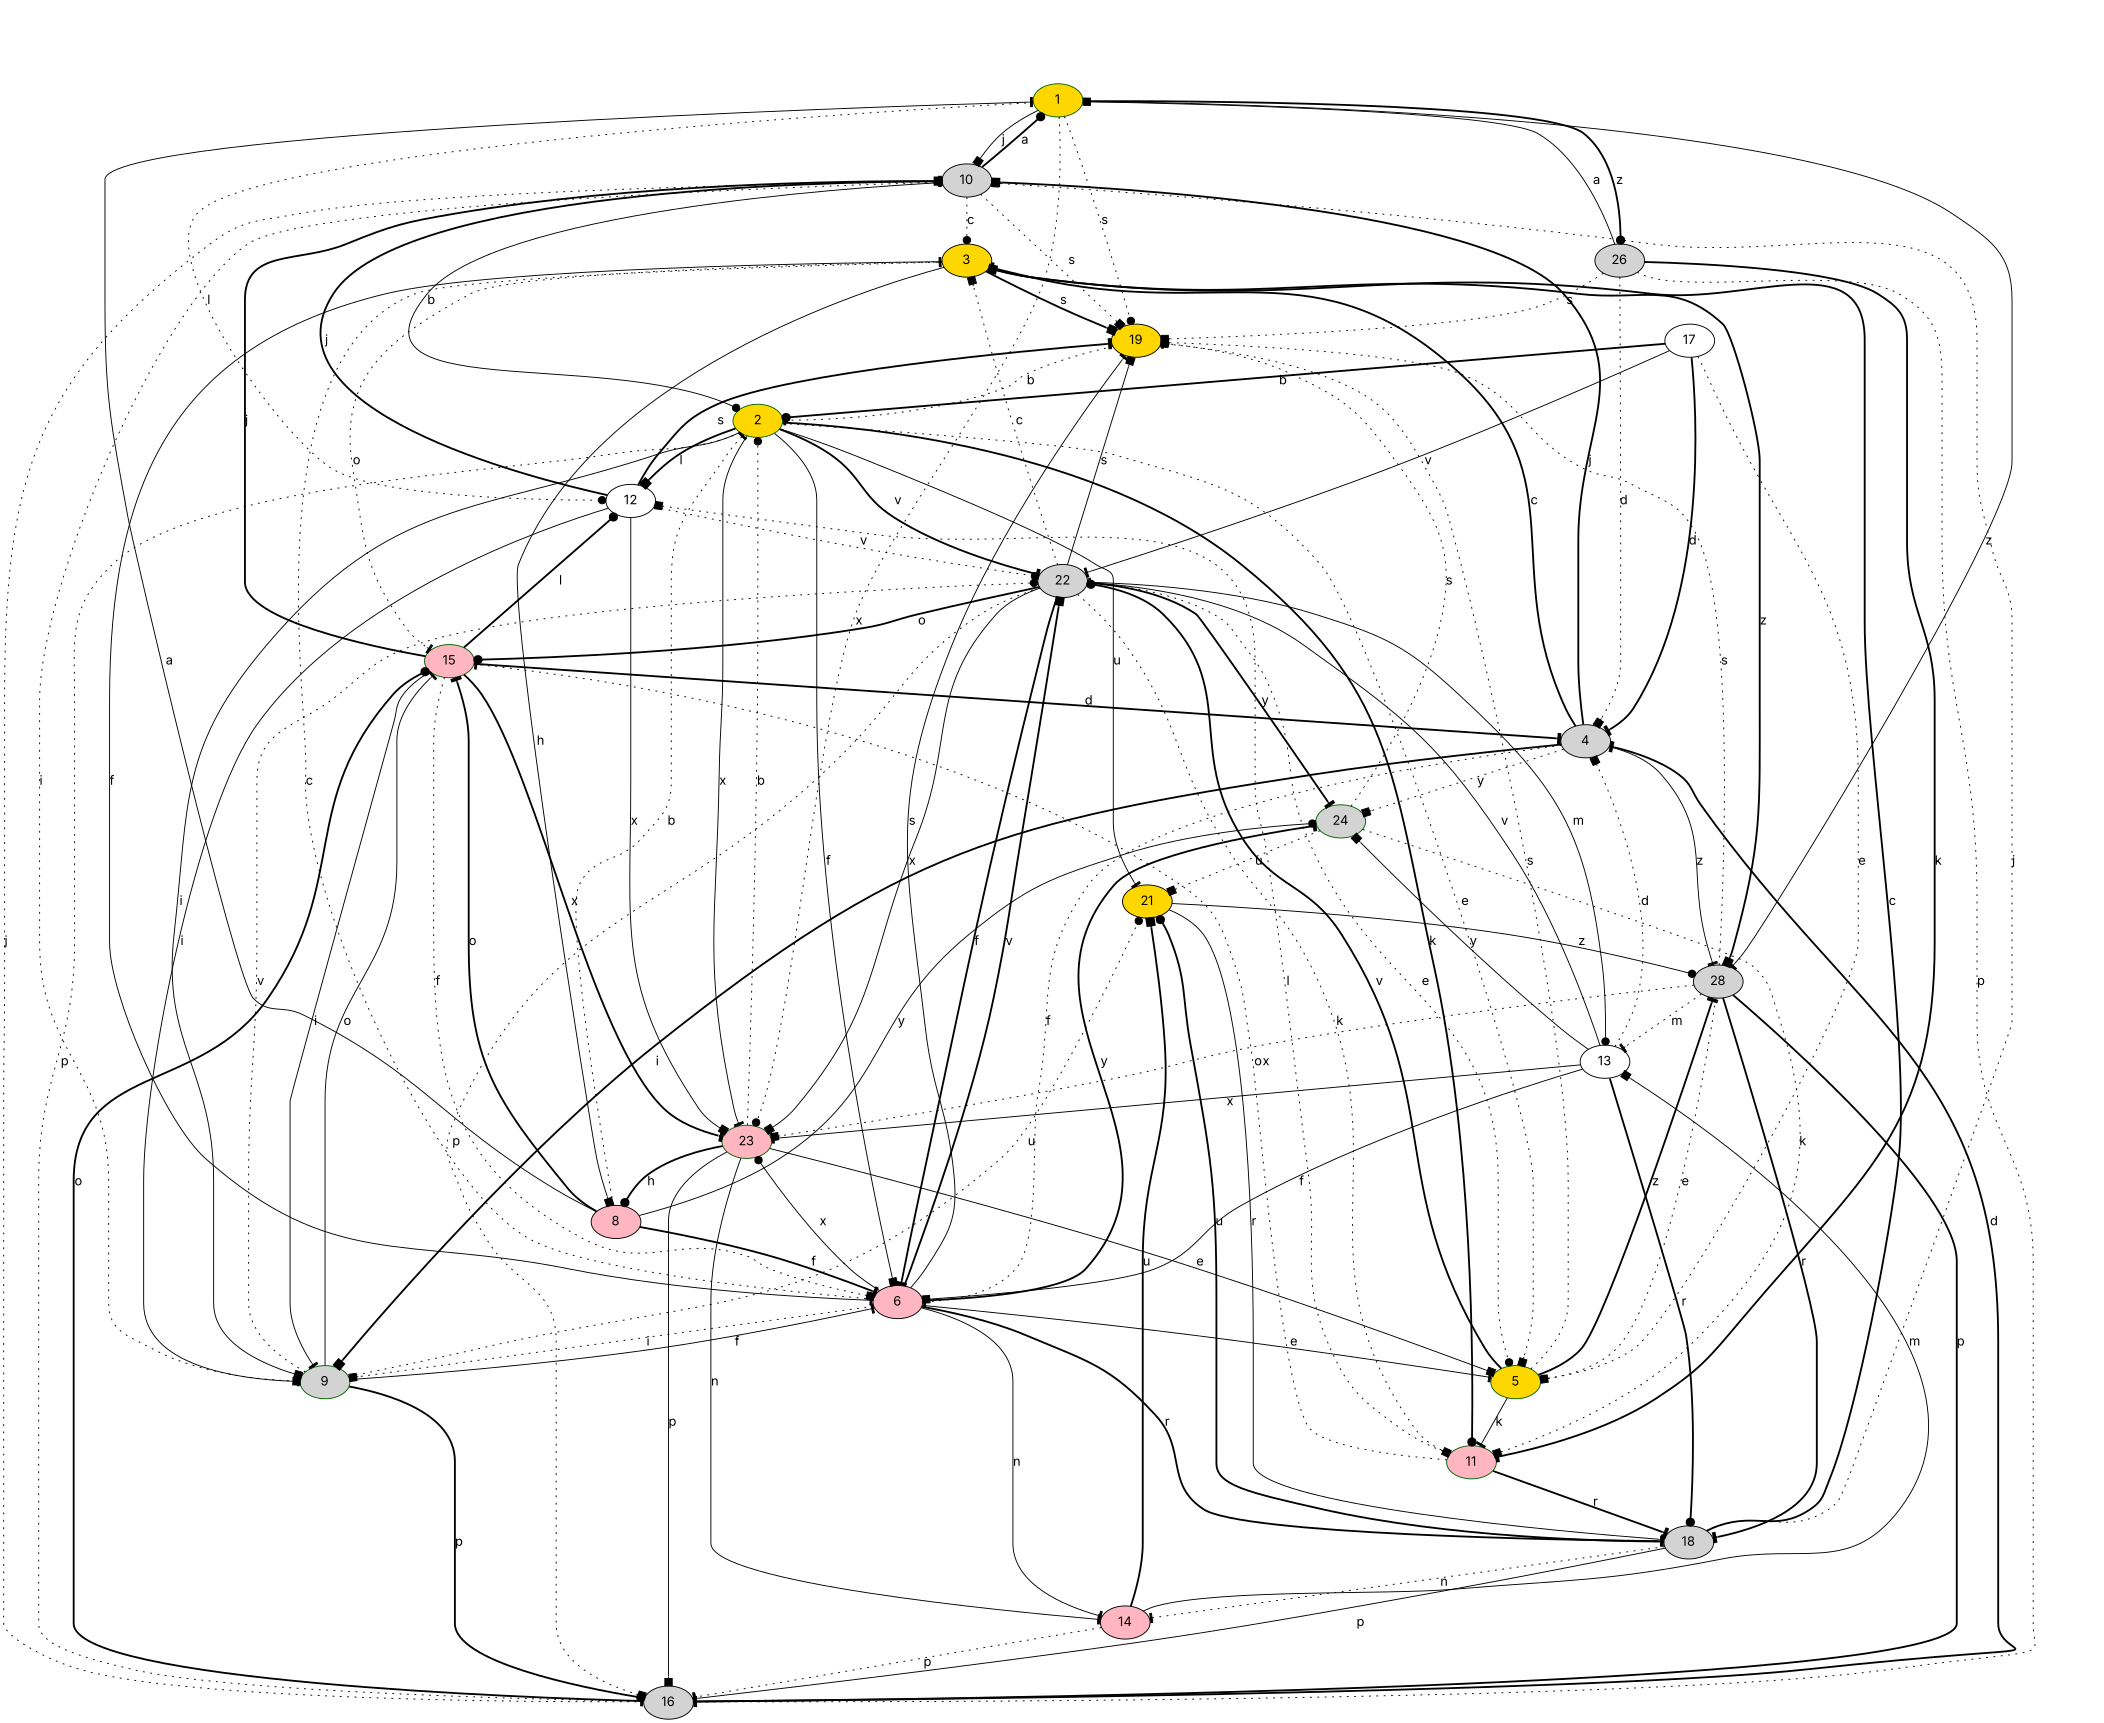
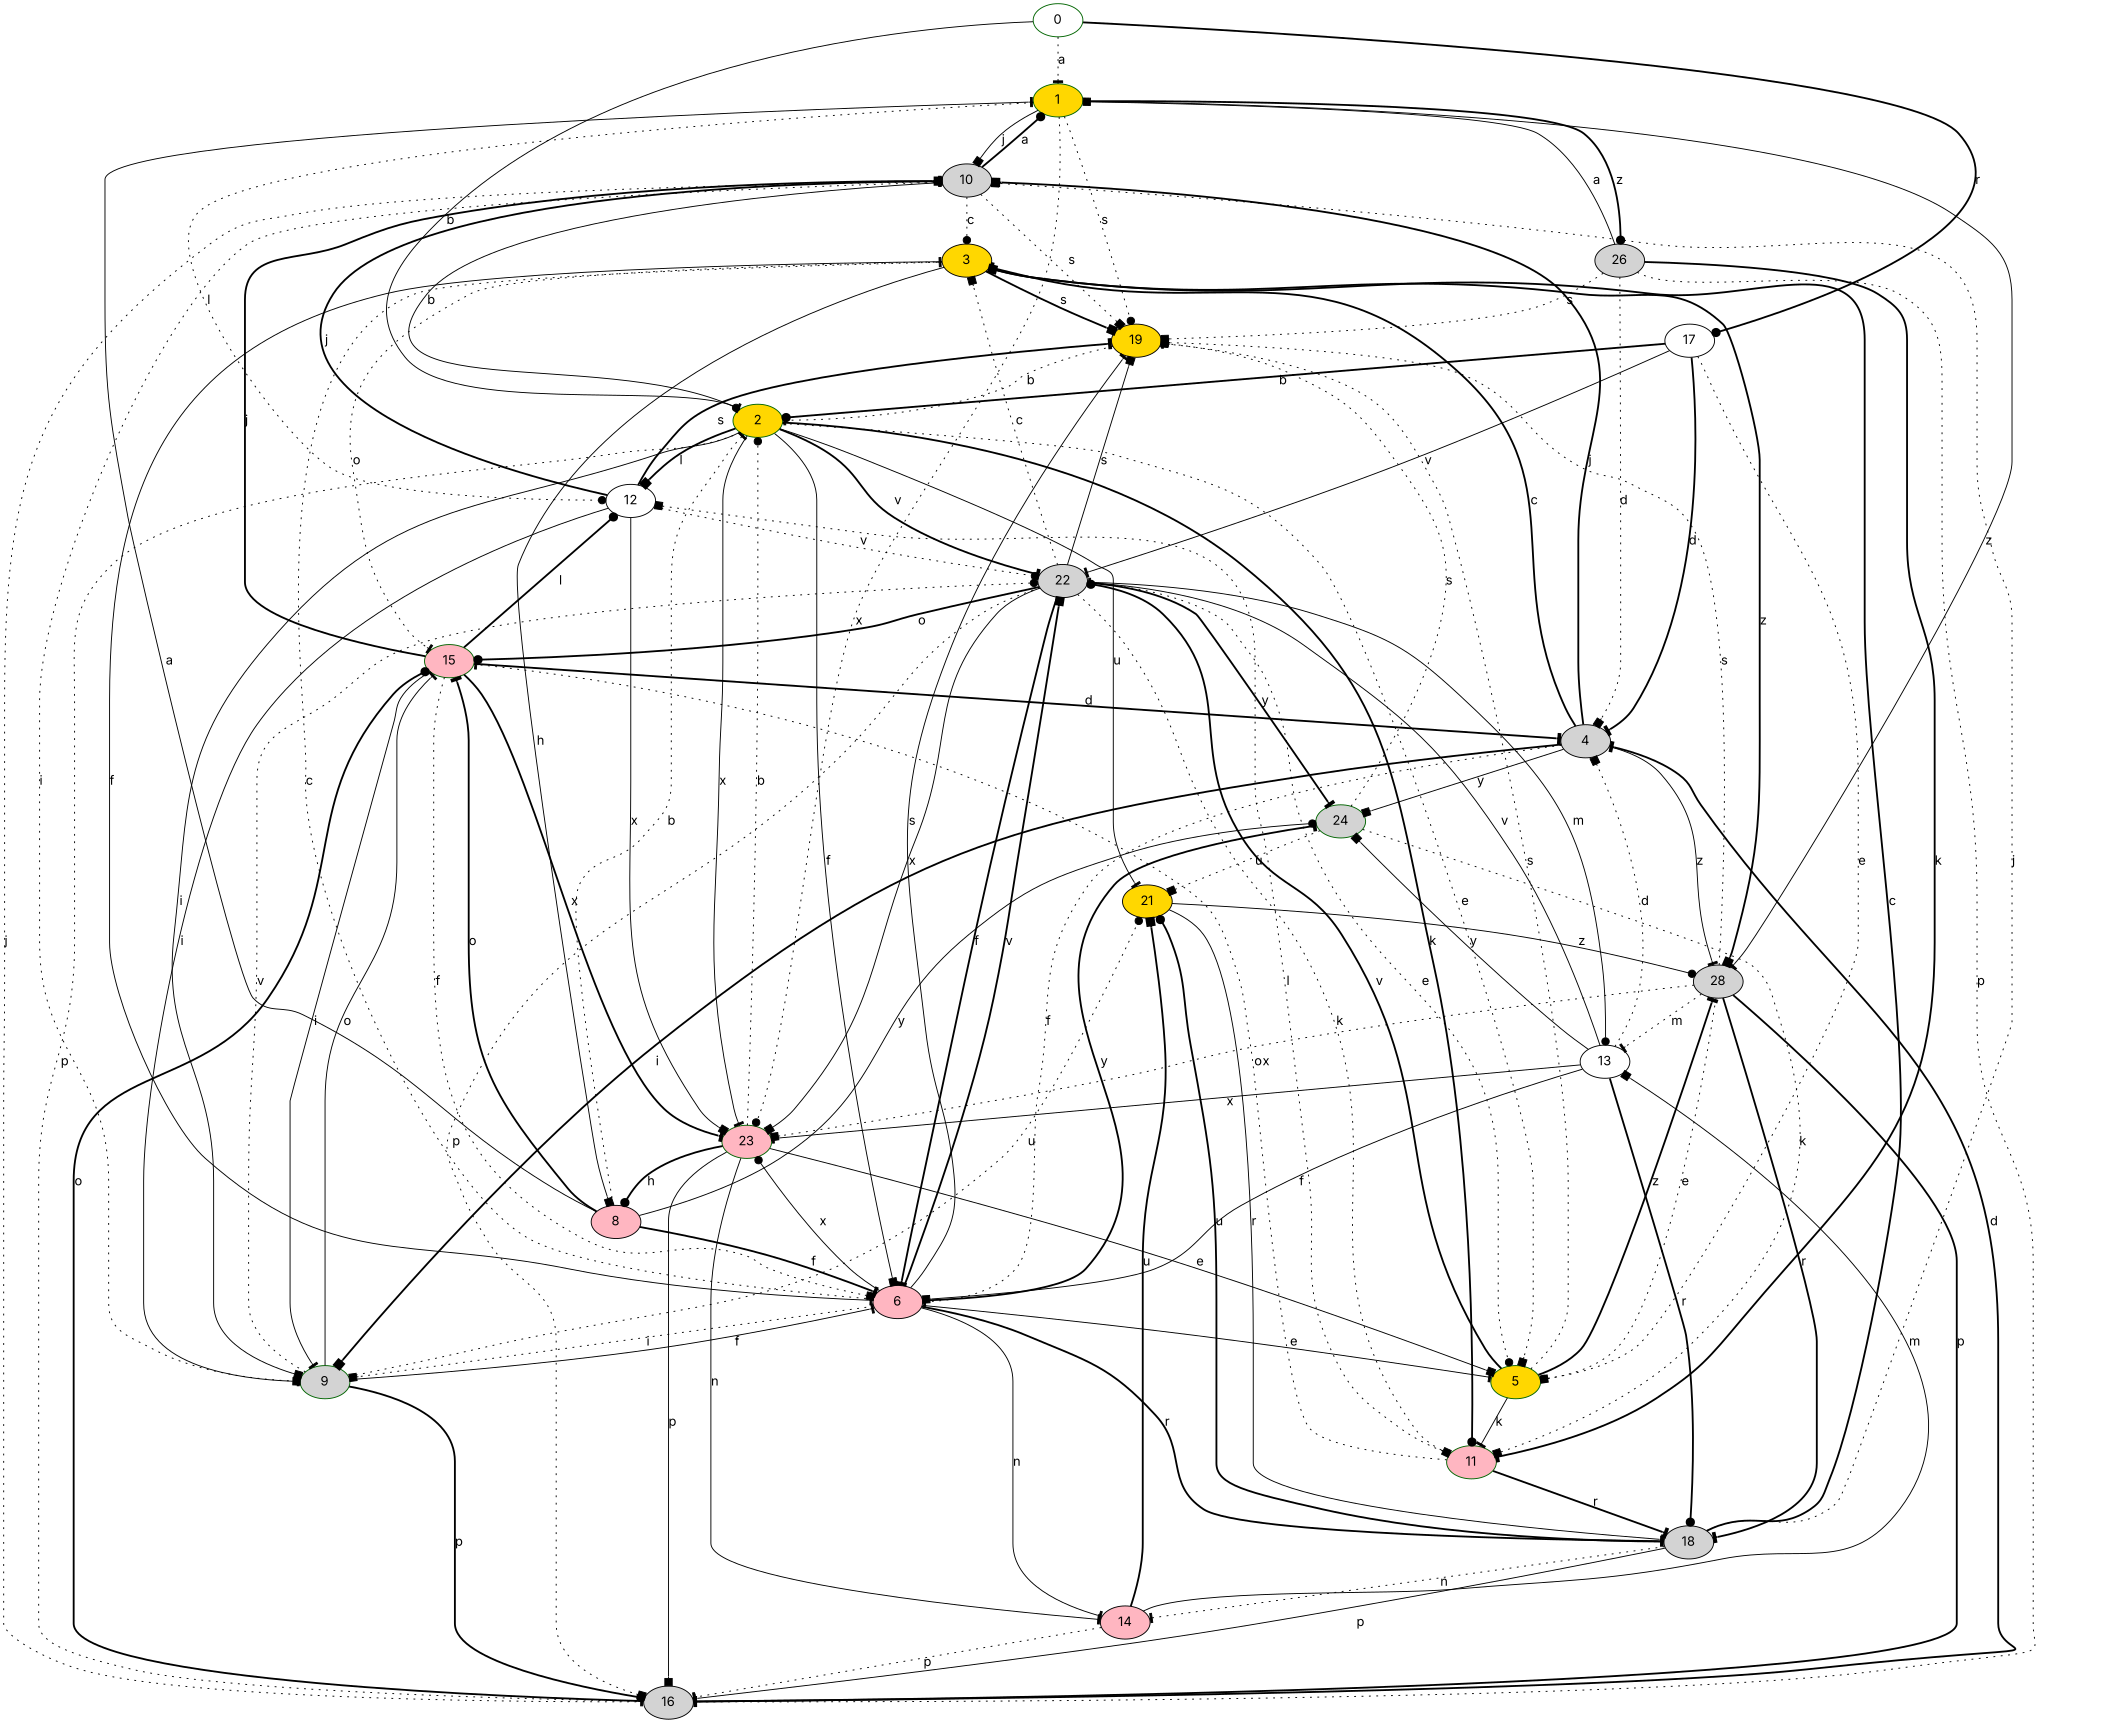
none -> (1058, 20)
(1468, 780) -> (1468, 780)
